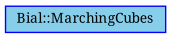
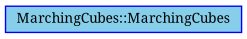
(86, 19) -> (124, 19)
